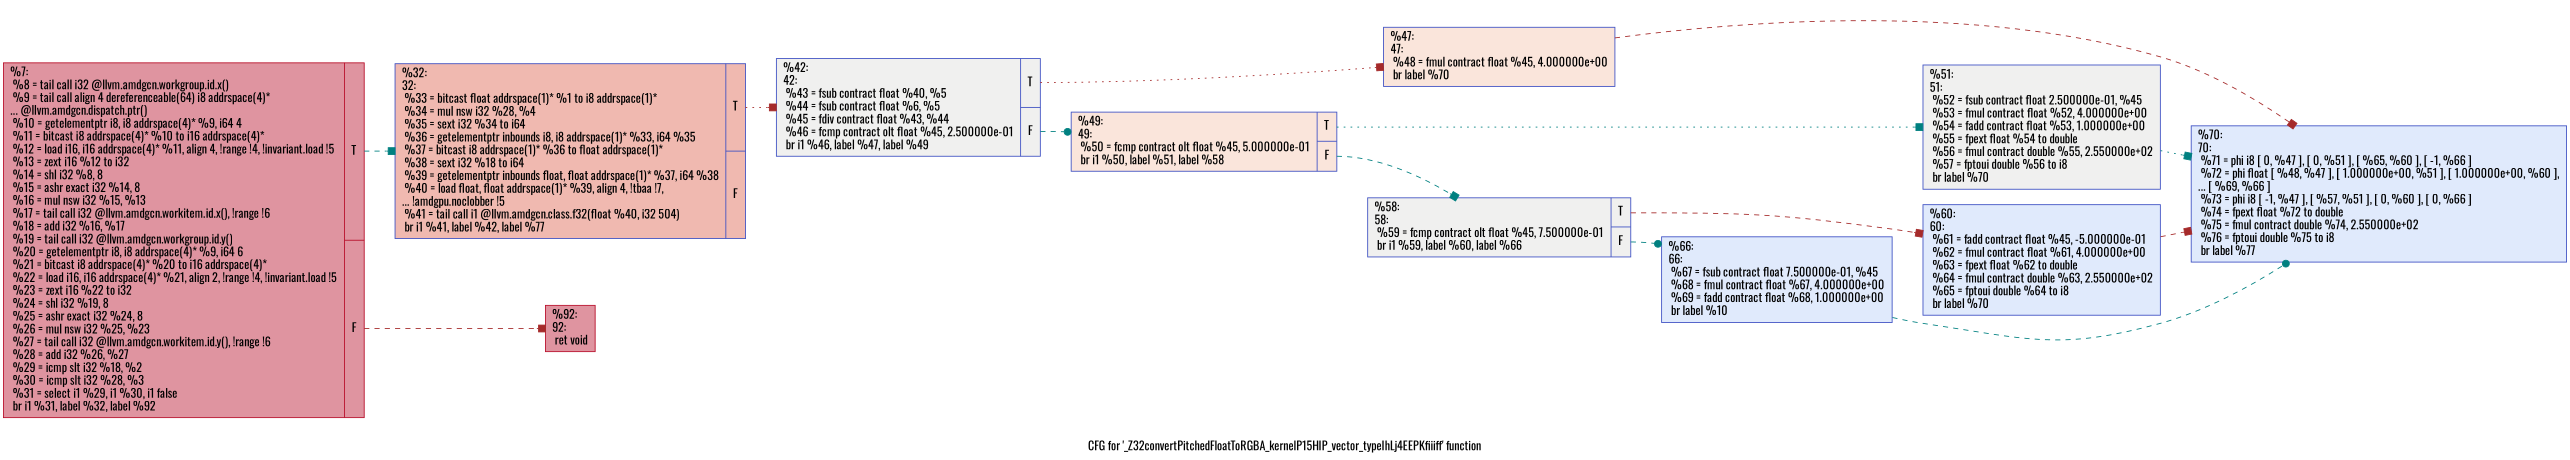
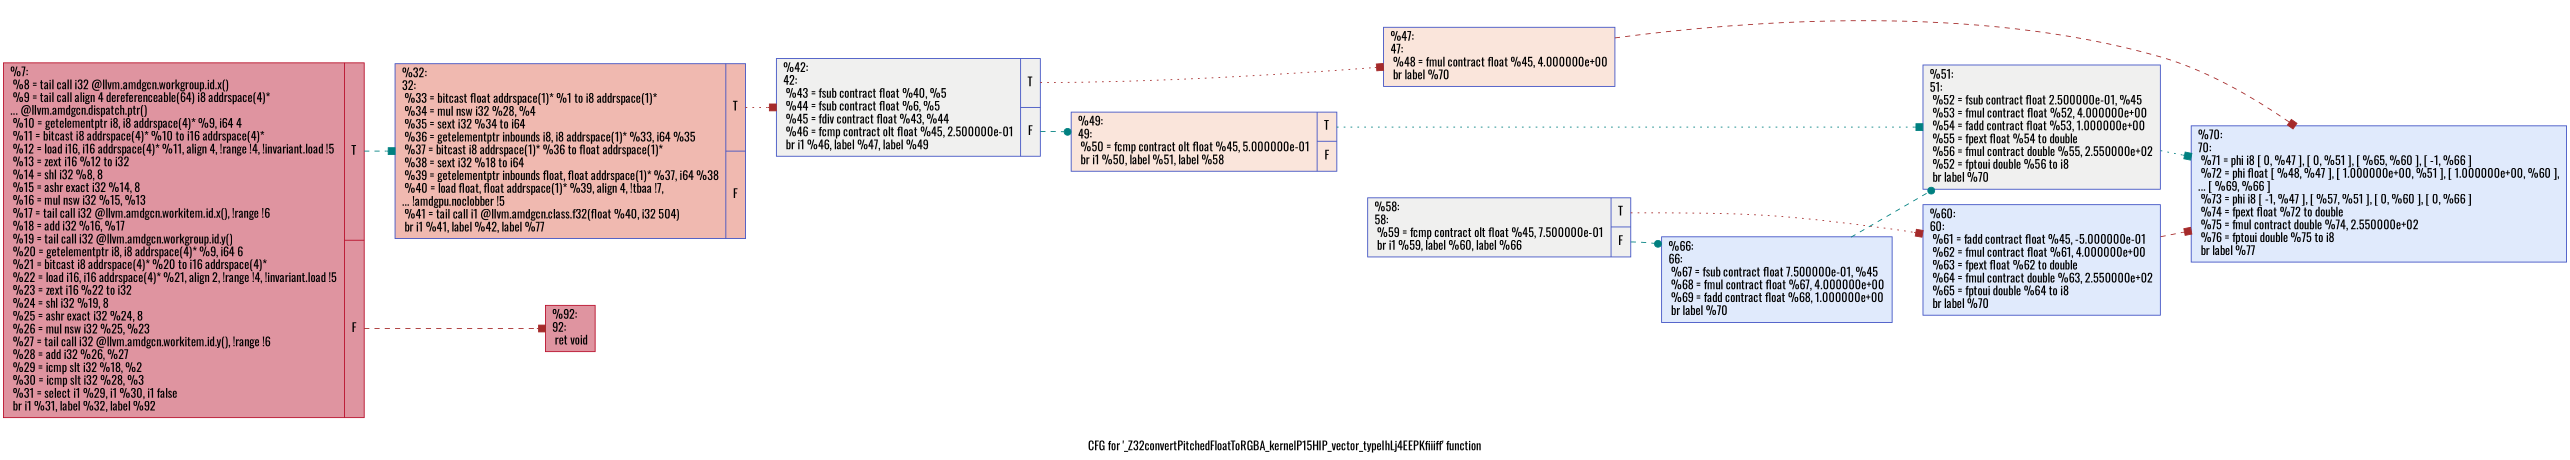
(1999, 165) -> (2000, 165)
(1396, 168) -> none
(1773, 216) -> (1773, 216)
(1698, 311) -> (1698, 311)
(2094, 337) -> (1889, 215)
